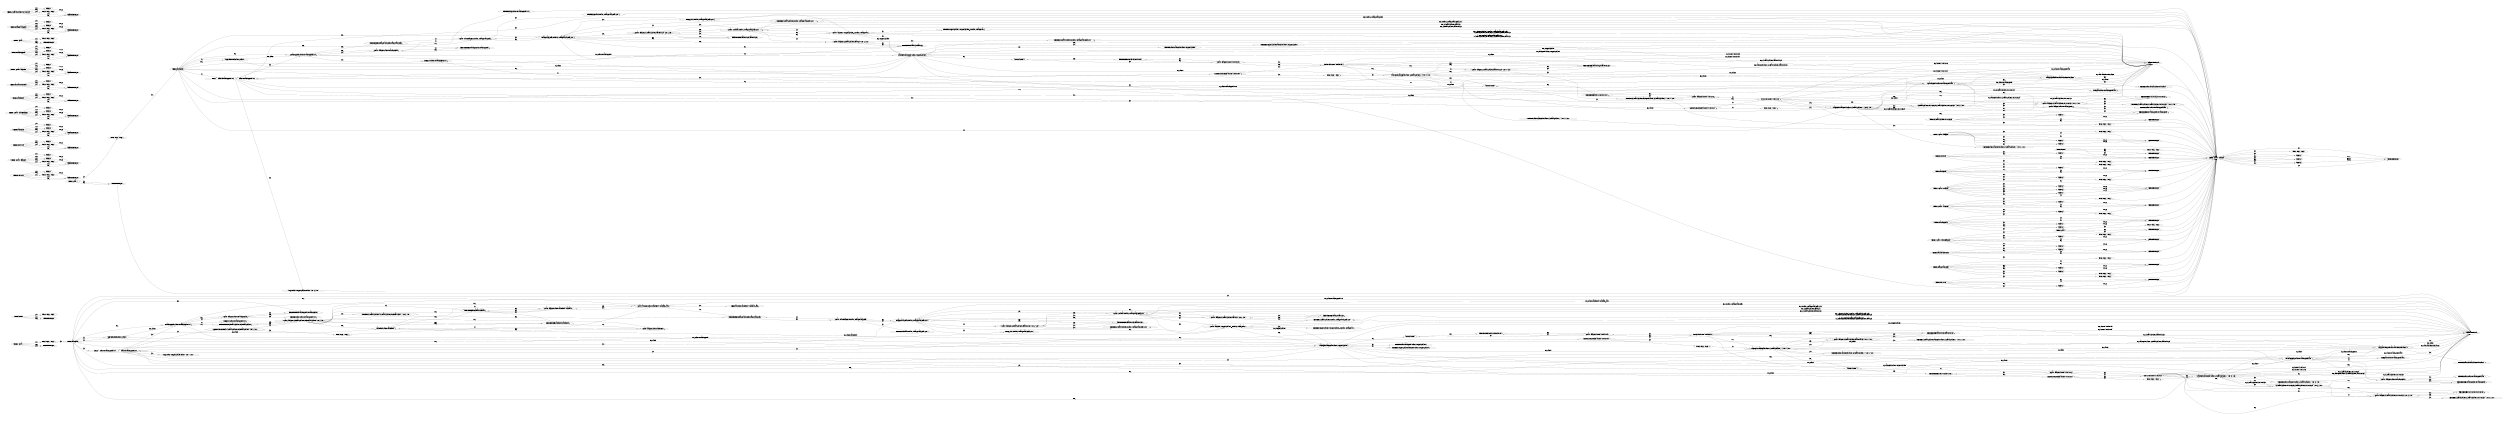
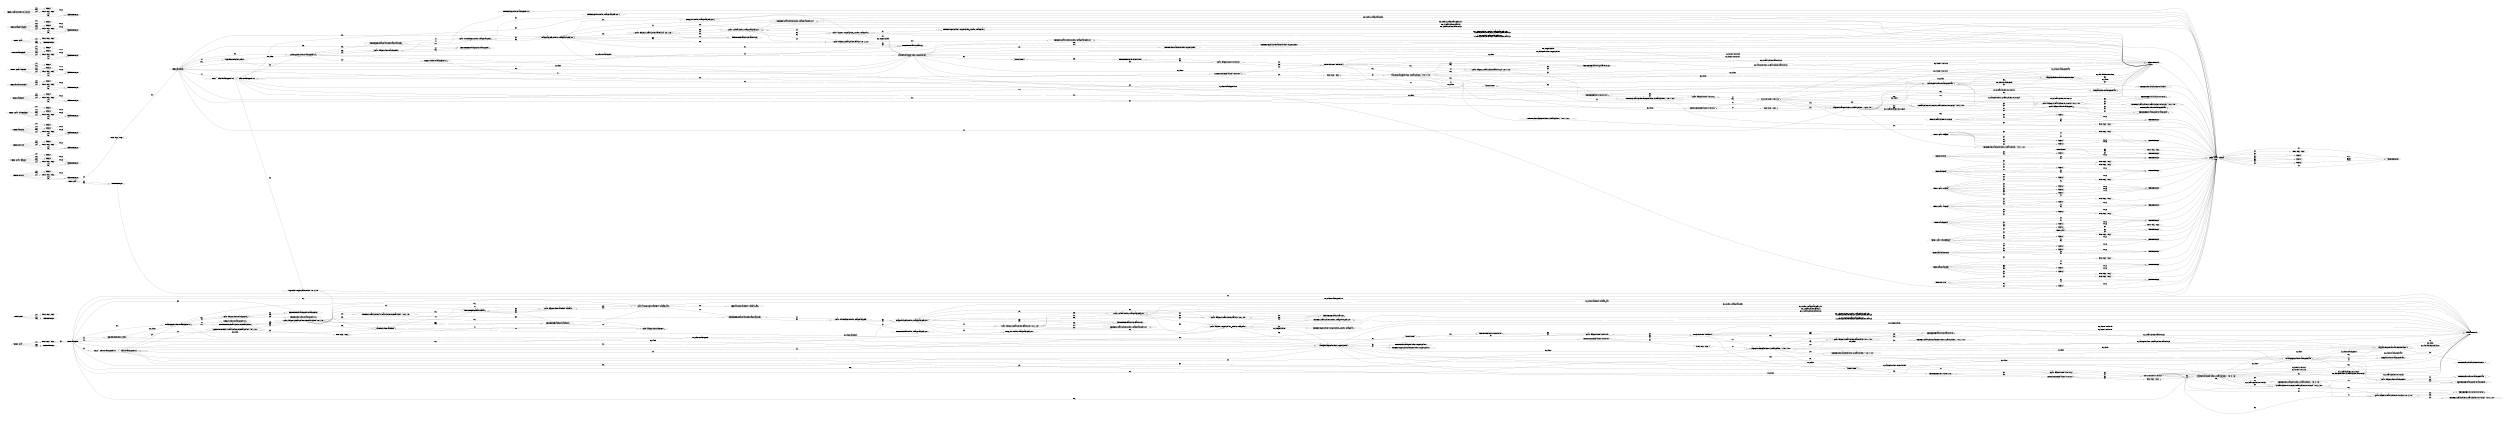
(436, 317) -> (436, 317)
(519, 330) -> (337, 320)
(178, 355) -> none
